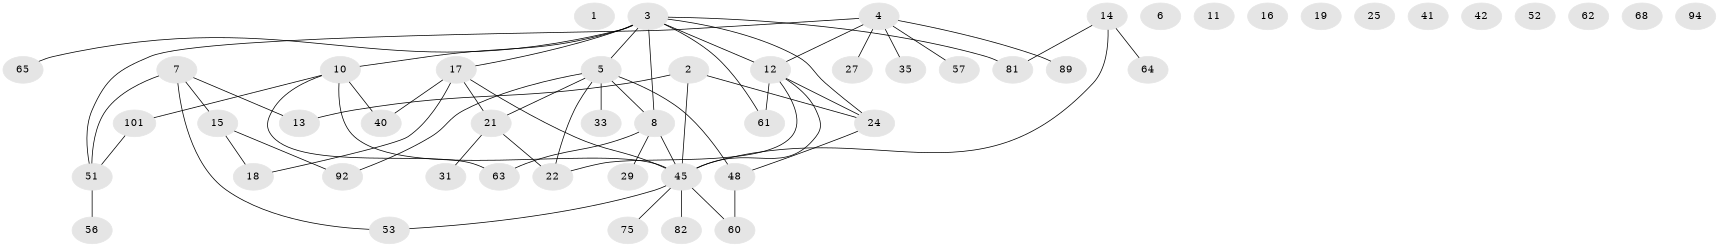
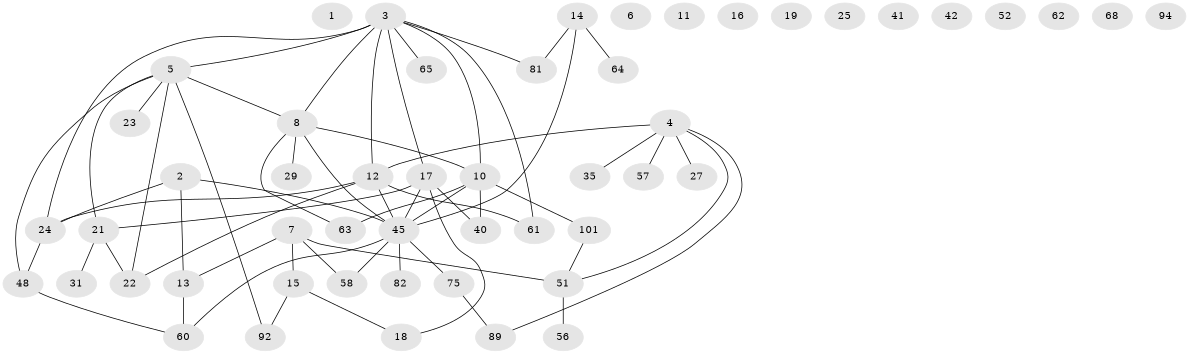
(601, 123) -> (130, 123)
none -> (391, 145)
(389, 230) -> (347, 284)
none -> (184, 311)
none -> (475, 311)
